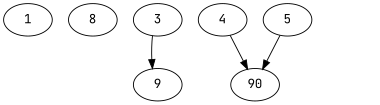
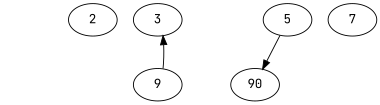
(28, 20) -> none
(93, 20) -> (93, 20)
(223, 20) -> none
none -> (352, 20)
(152, 48) -> (164, 57)
